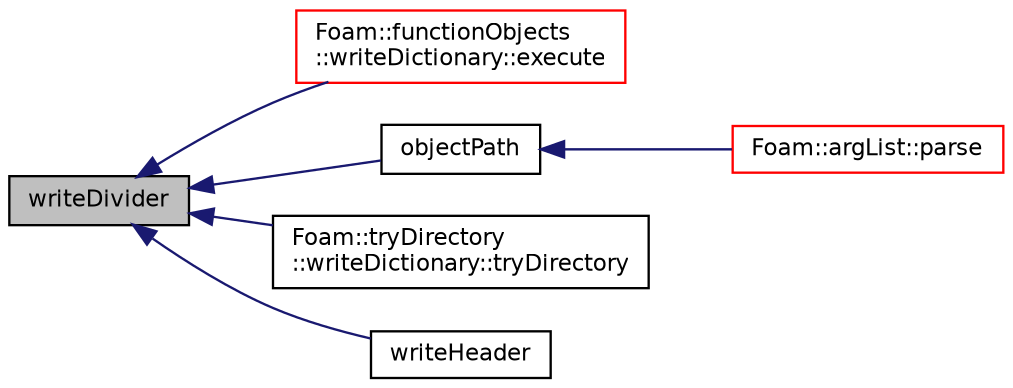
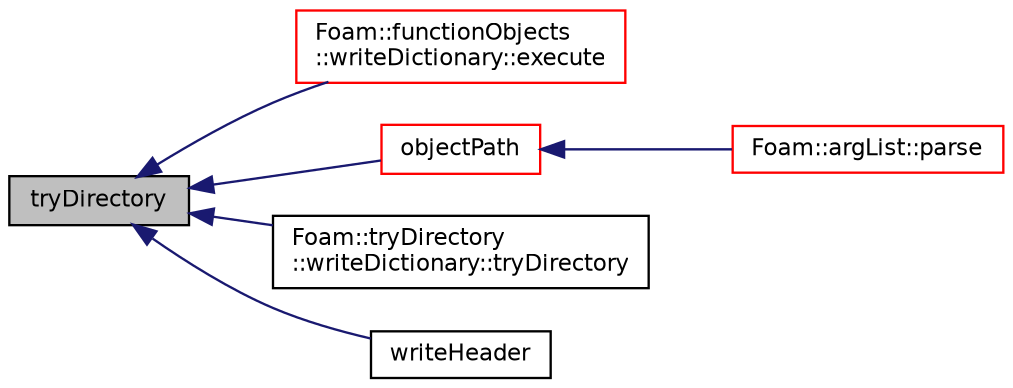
(461, 149) -> (461, 149)
(99, 201) -> (99, 201)
